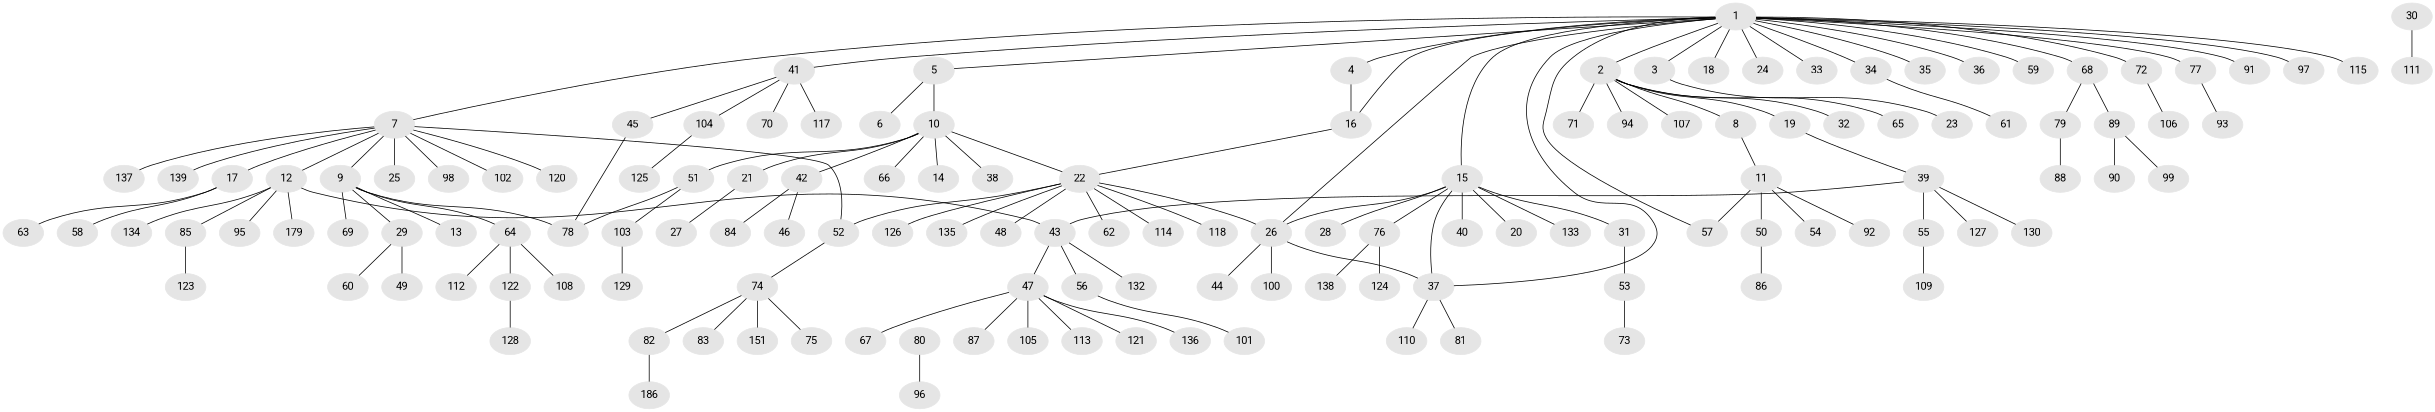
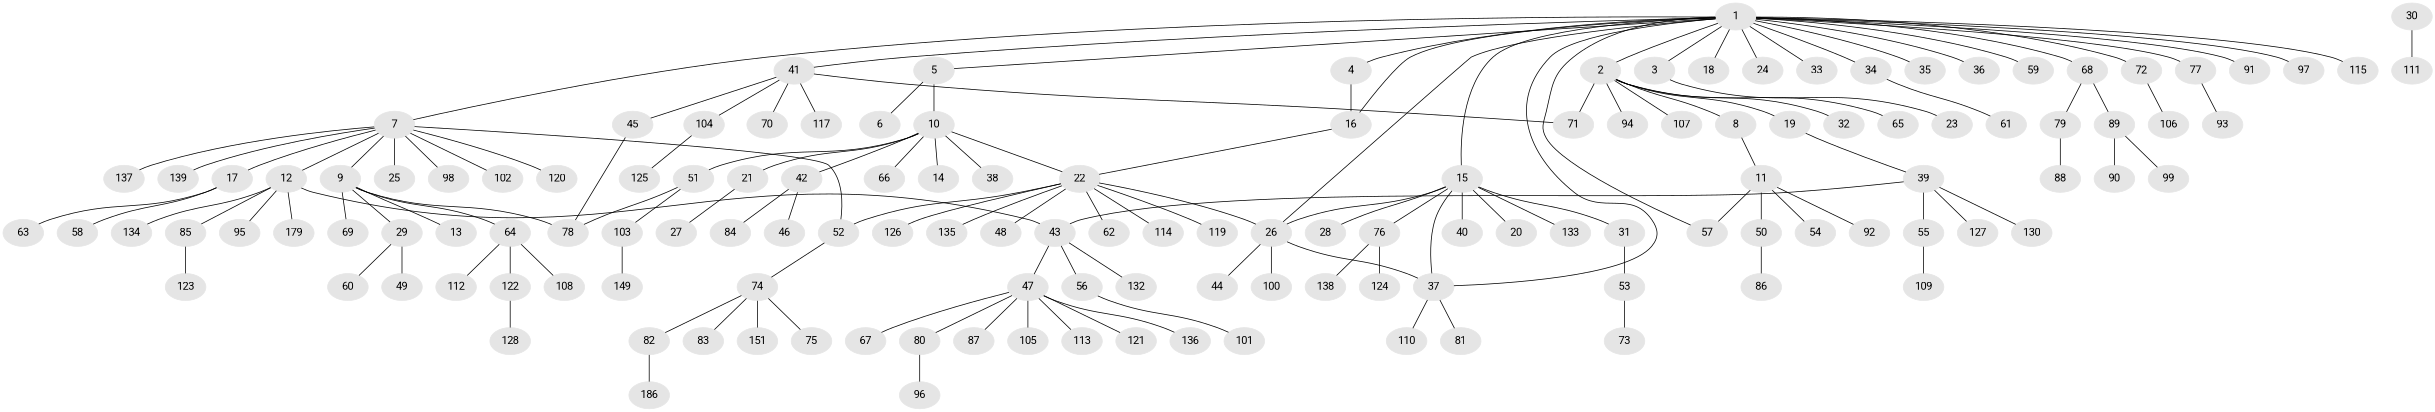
none -> (1183, 101)
(1217, 233) -> (1217, 233)
(622, 287) -> (622, 287)
none -> (974, 314)
